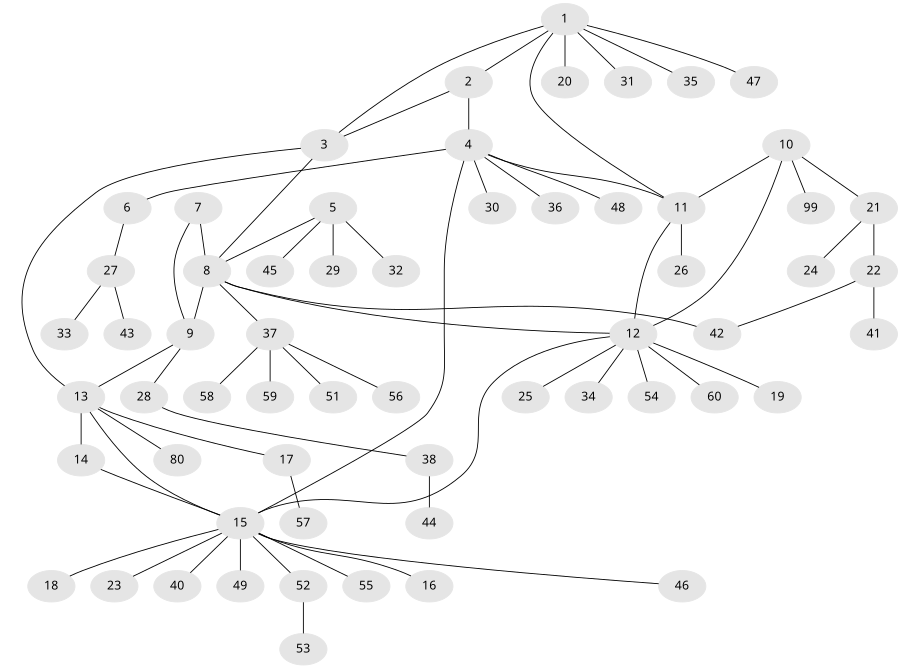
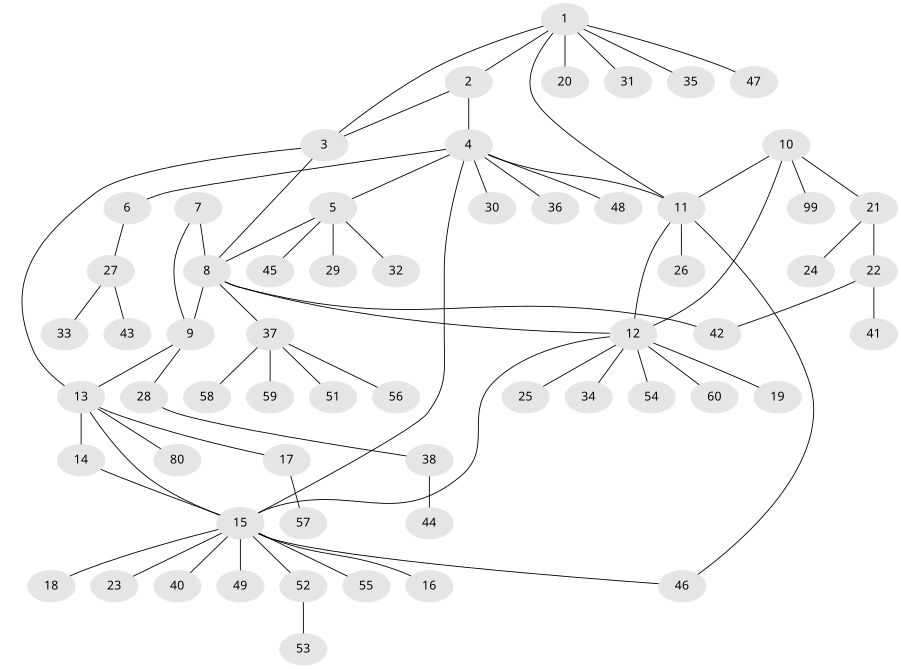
none -> (401, 177)
none -> (812, 400)
